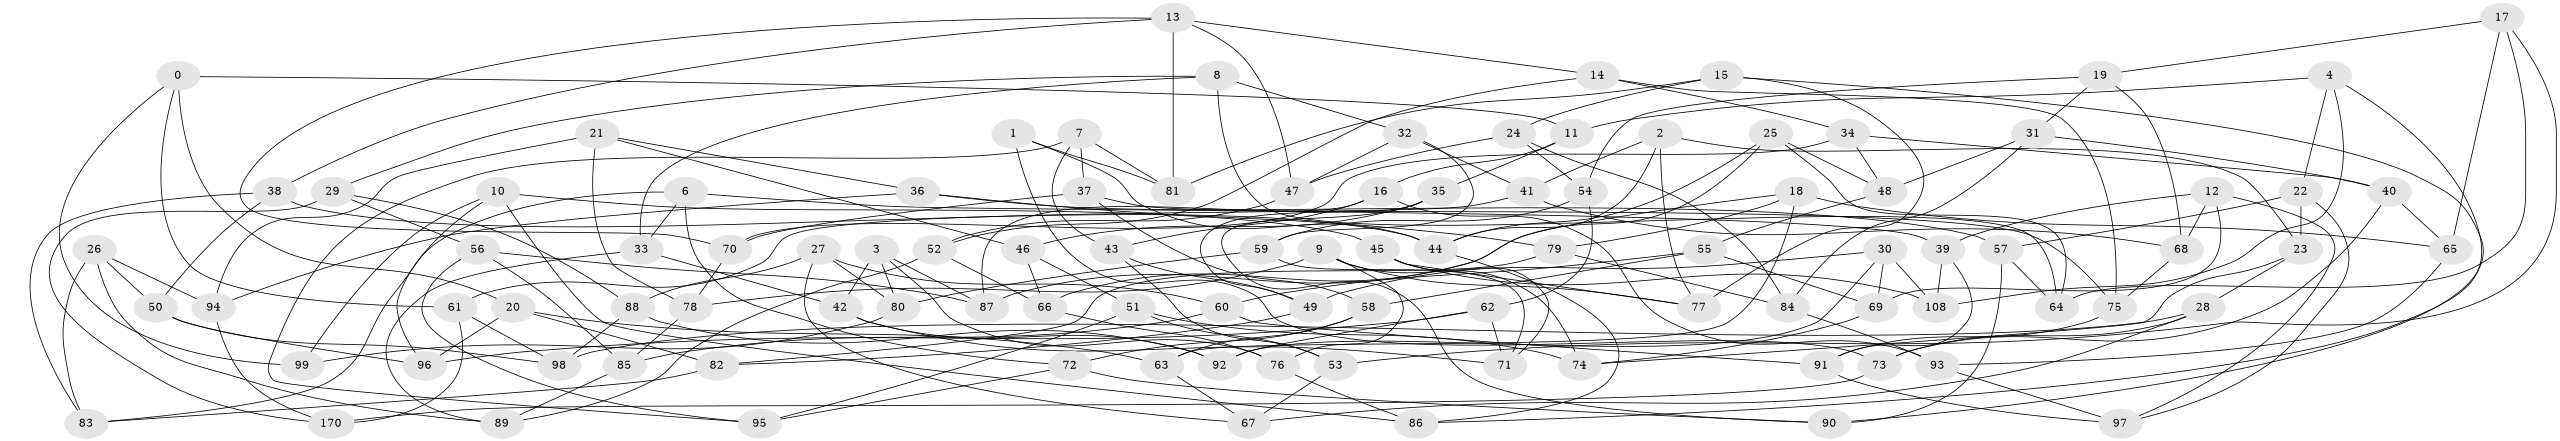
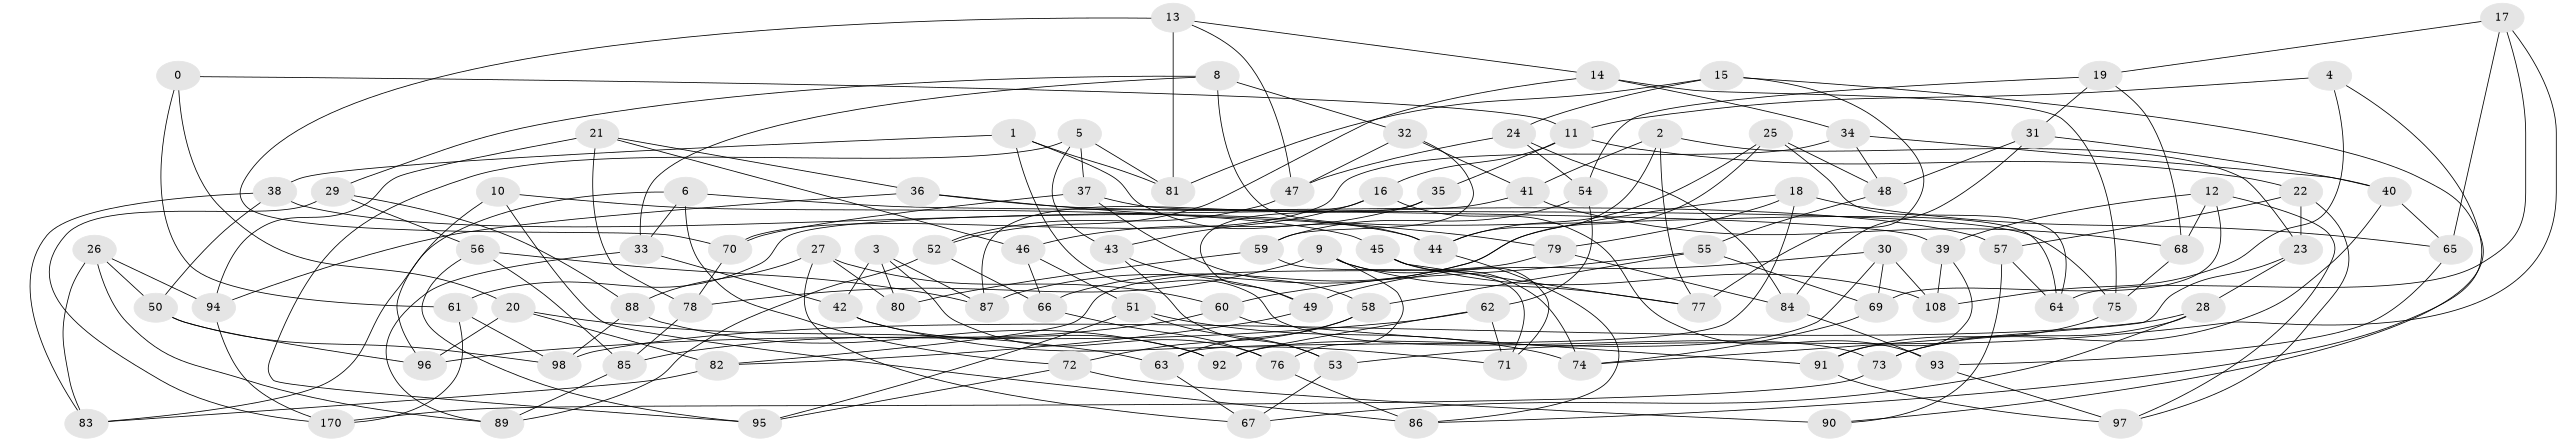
(714, 65) -> (623, 152)
(1080, 134) -> (1080, 134)
(2315, 134) -> (1936, 163)
(1416, 306) -> none
(302, 366) -> none
